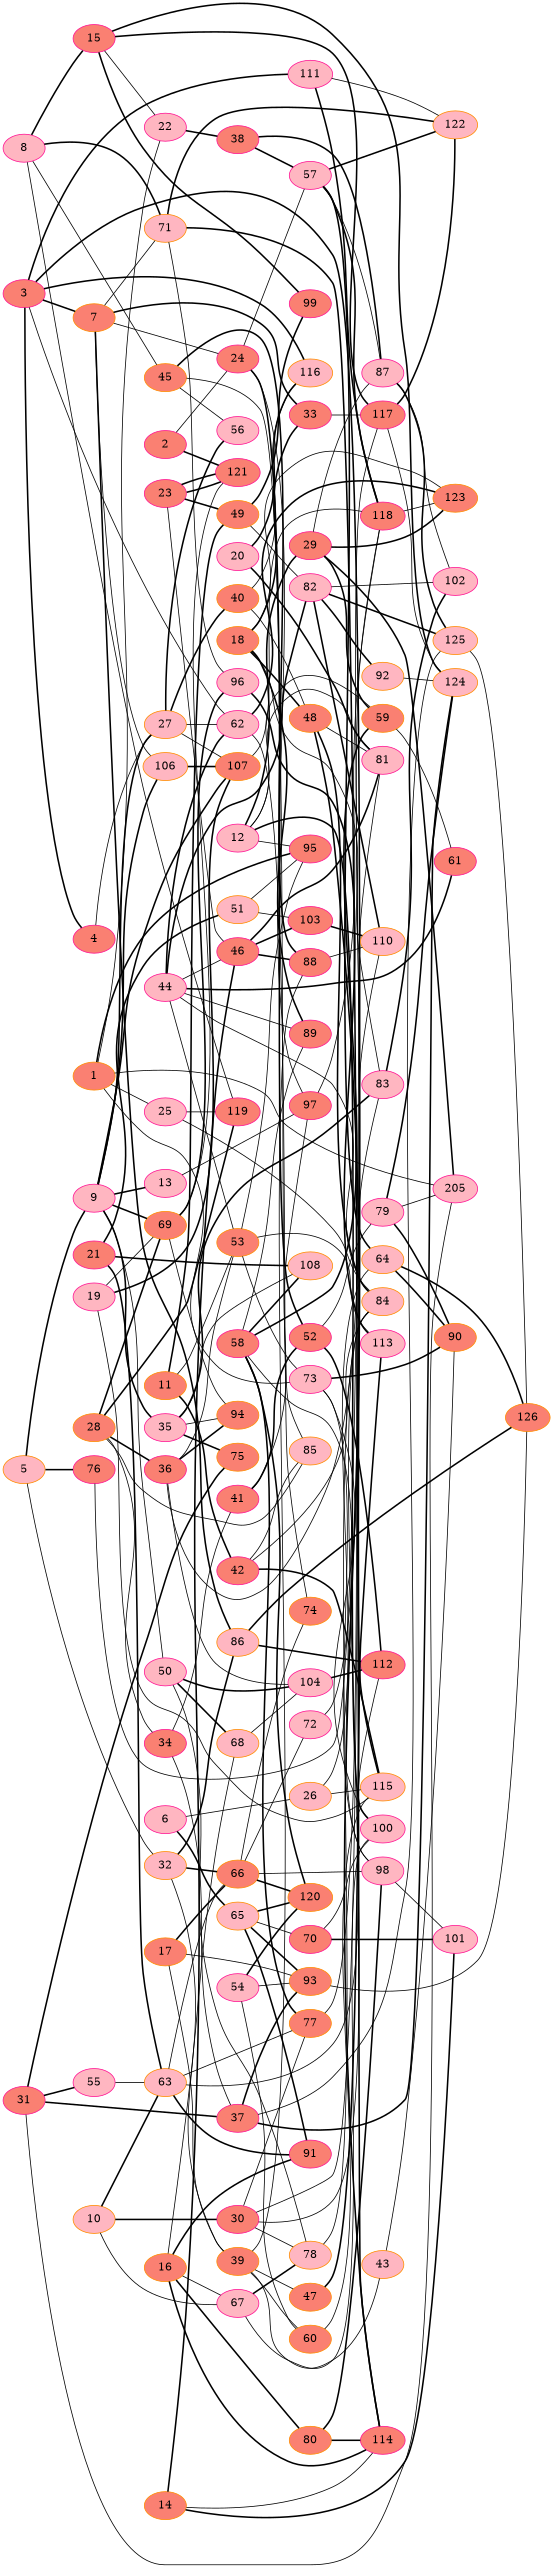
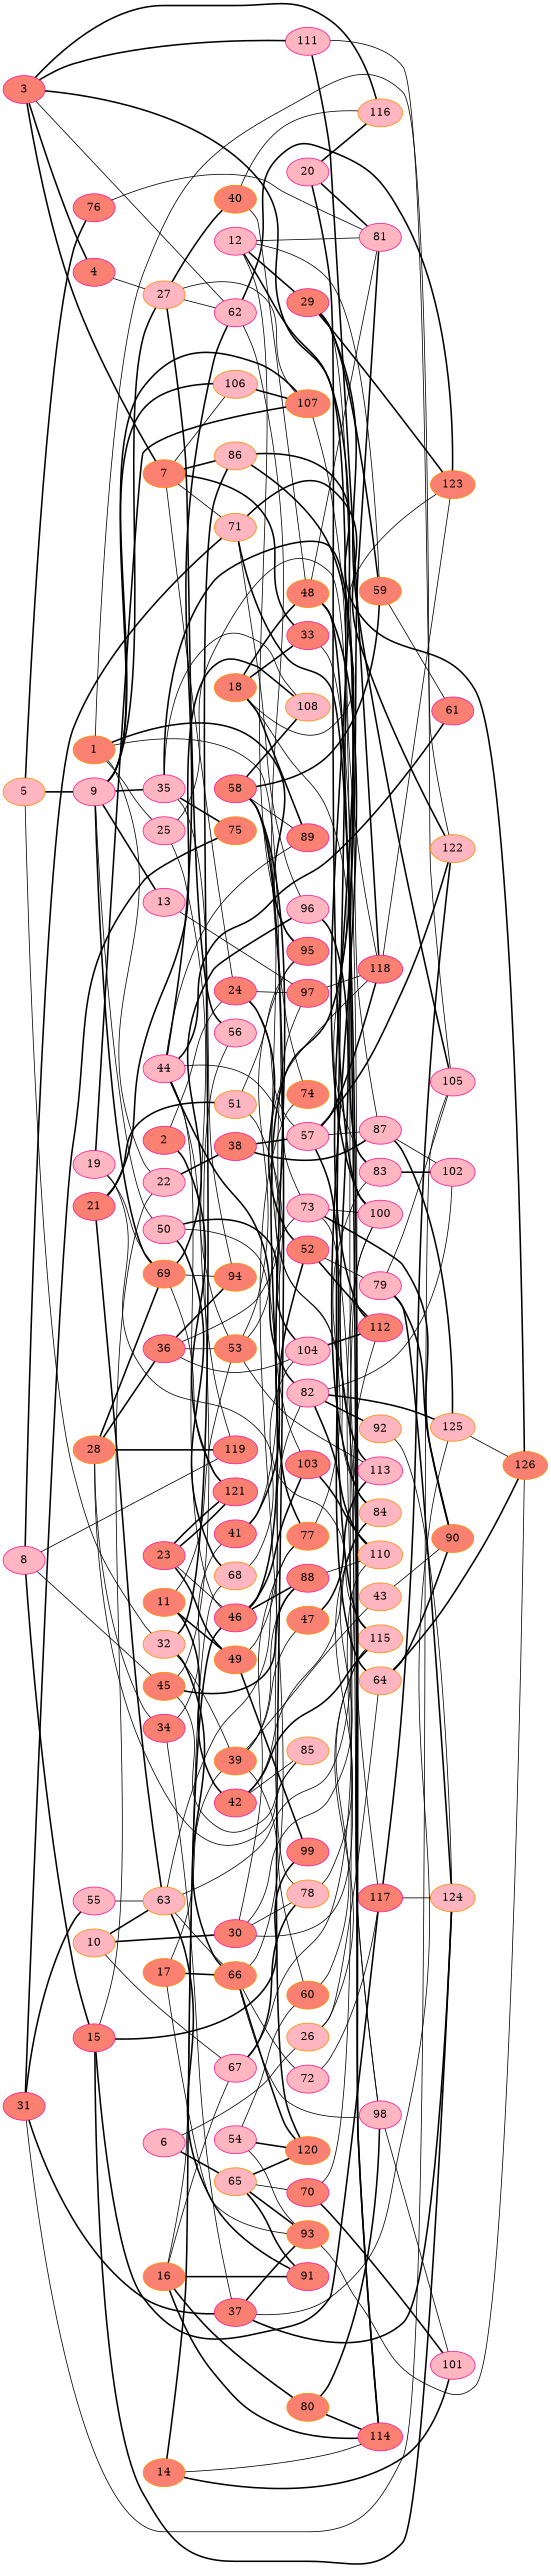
none -> (333, 773)
(455, 1189) -> (453, 1082)
